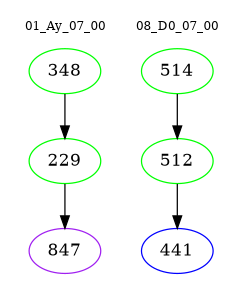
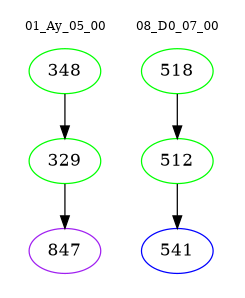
(66, 27) -> (66, 27)
(177, 71) -> (177, 71)
(65, 161) -> (65, 161)
(177, 251) -> (177, 251)
